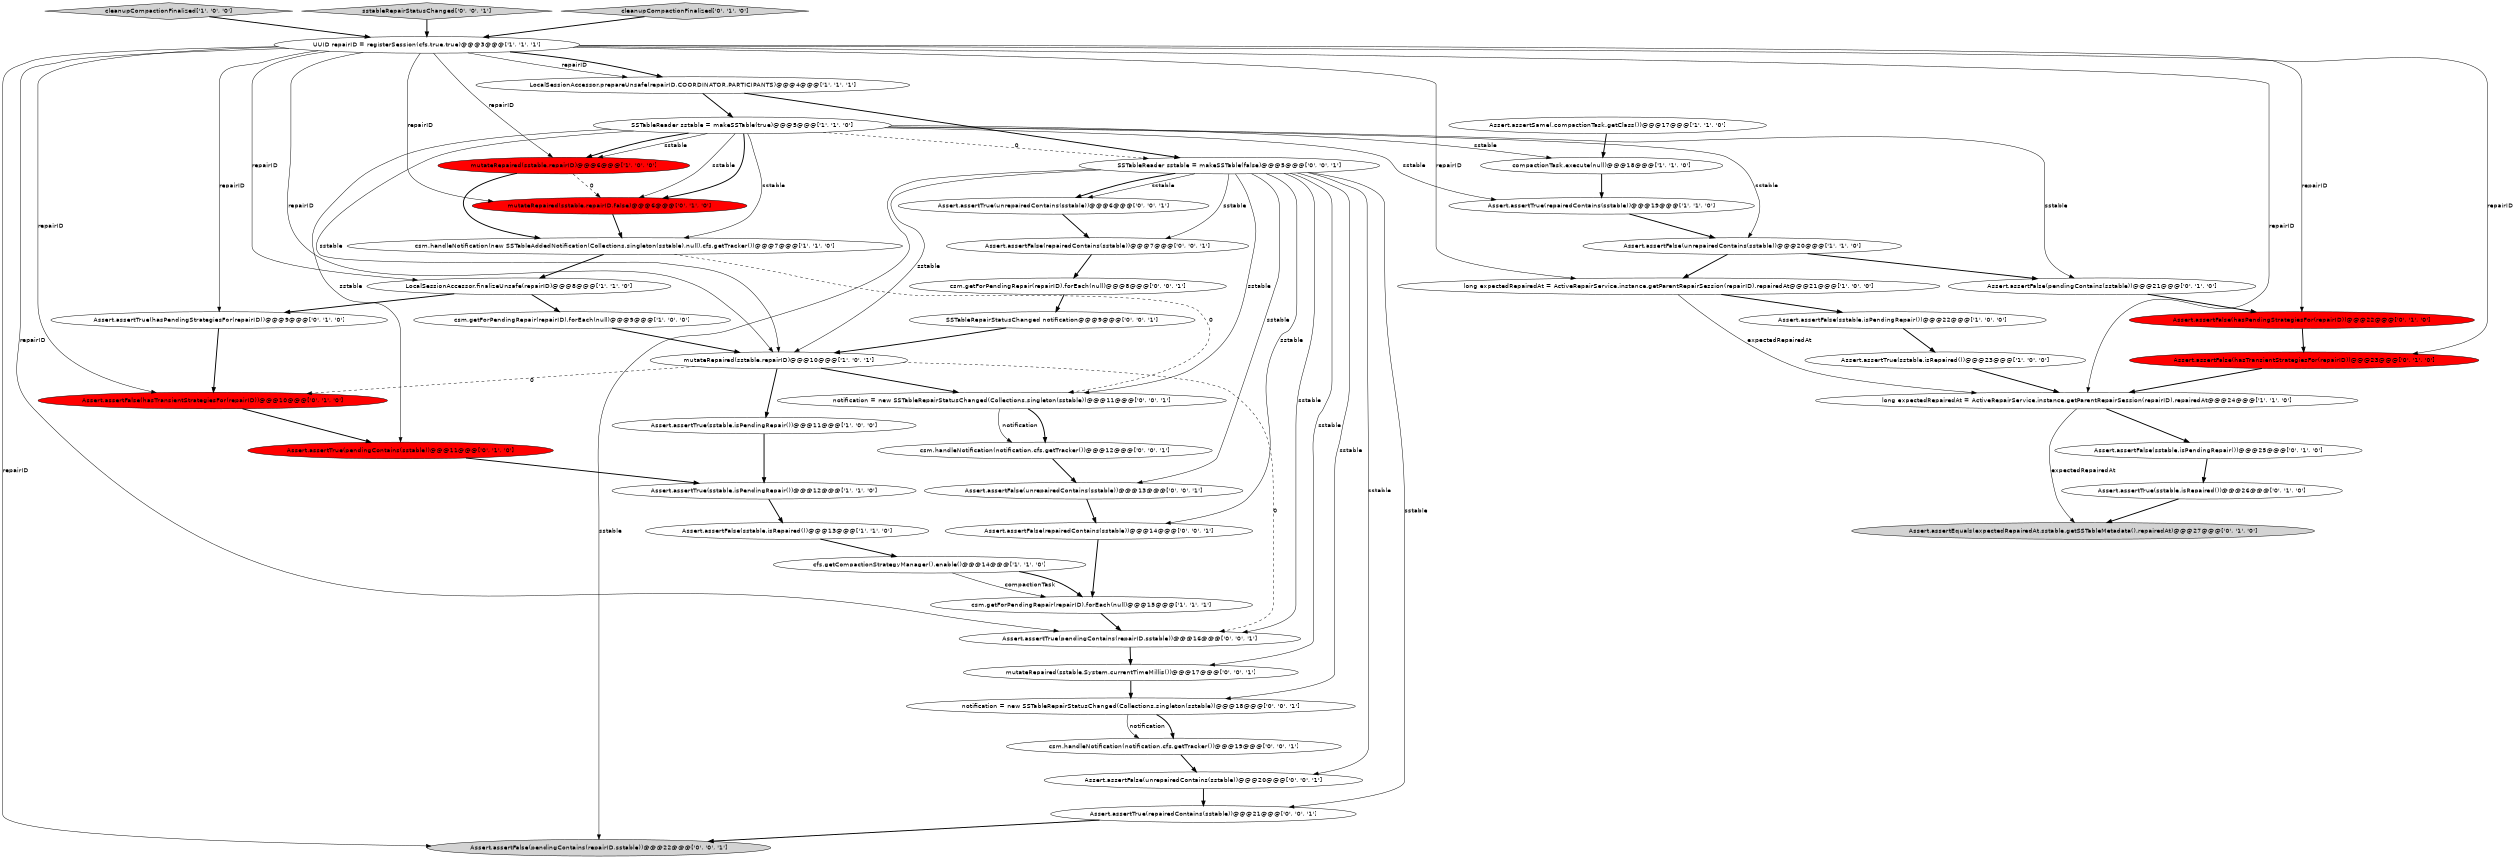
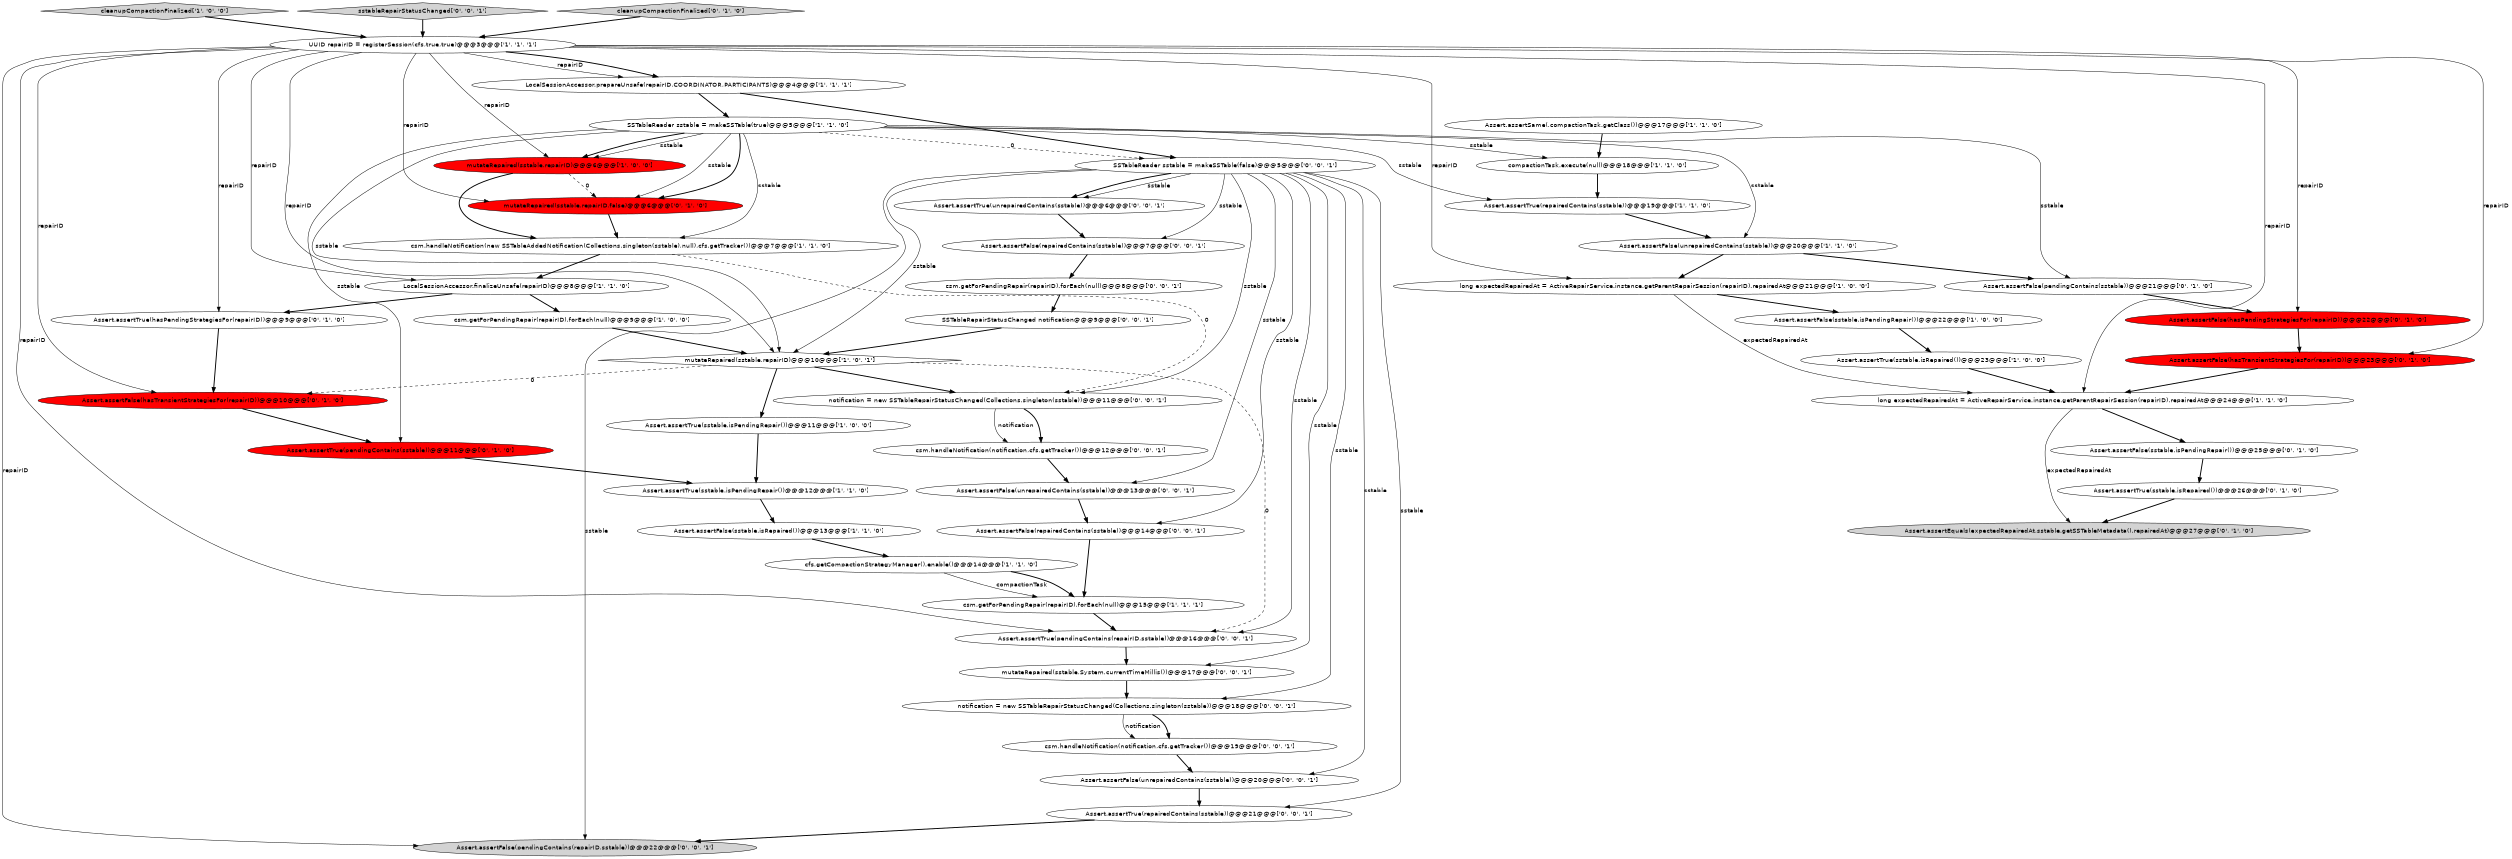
(779, 360) -> (780, 360)
